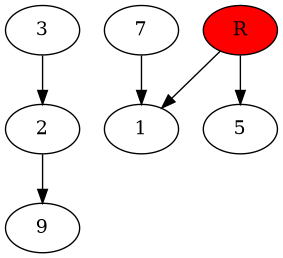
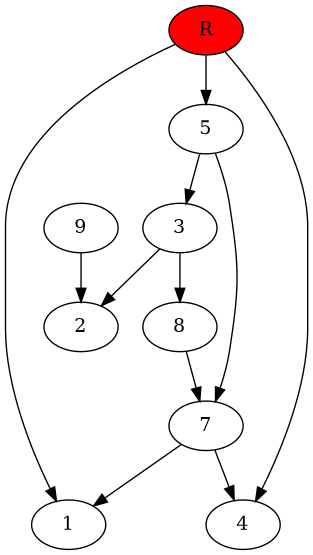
(43, 172) -> (81, 271)
none -> (195, 172)
none -> (237, 270)
none -> (180, 327)
none -> (243, 525)
